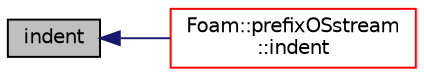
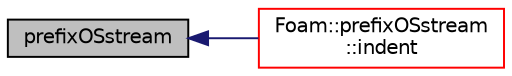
(54, 38) -> (98, 38)
